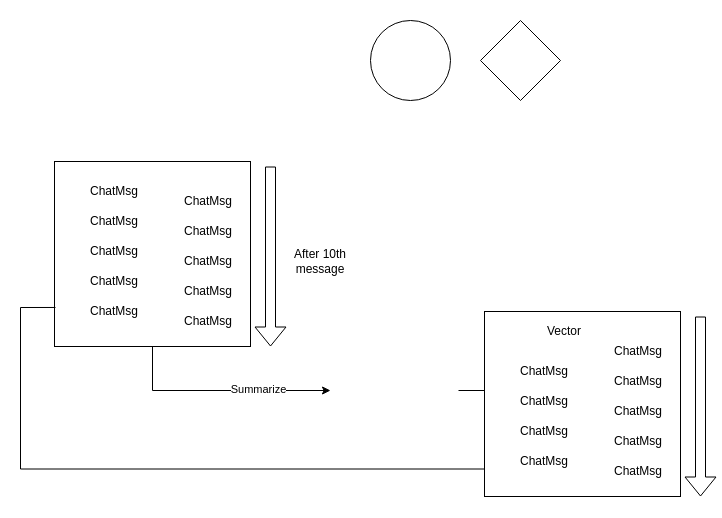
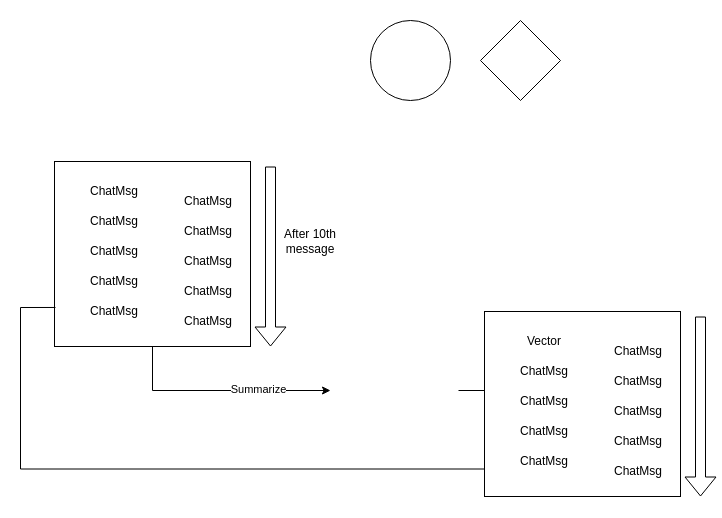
(321, 262) -> (311, 242)
(565, 332) -> (545, 342)
